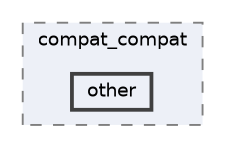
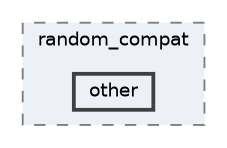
(113, 41) -> (114, 41)
